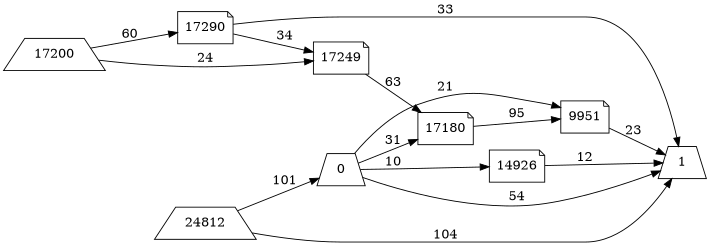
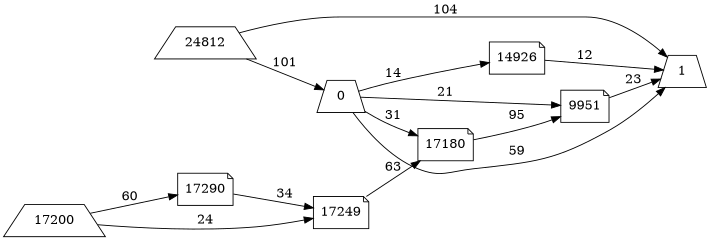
(490, 17) -> none
(393, 162) -> (393, 74)
(517, 197) -> (517, 151)
